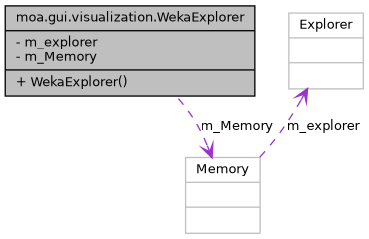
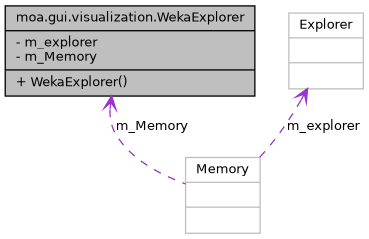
(194, 119) -> (136, 157)
